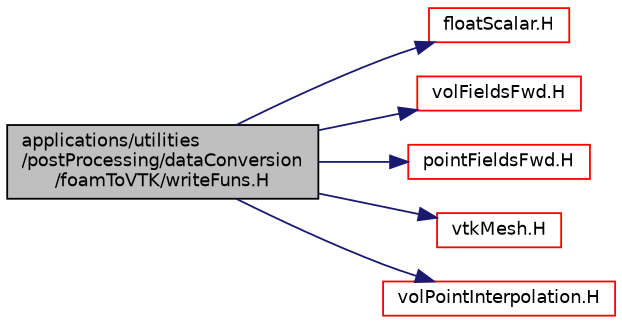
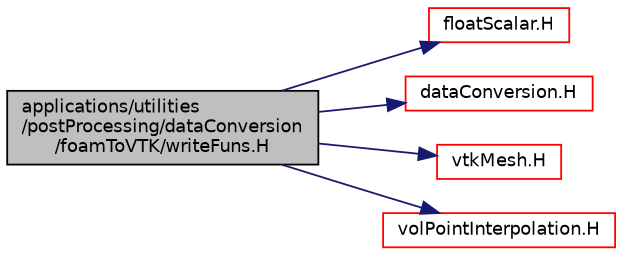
(499, 94) -> (499, 94)
(499, 162) -> none
